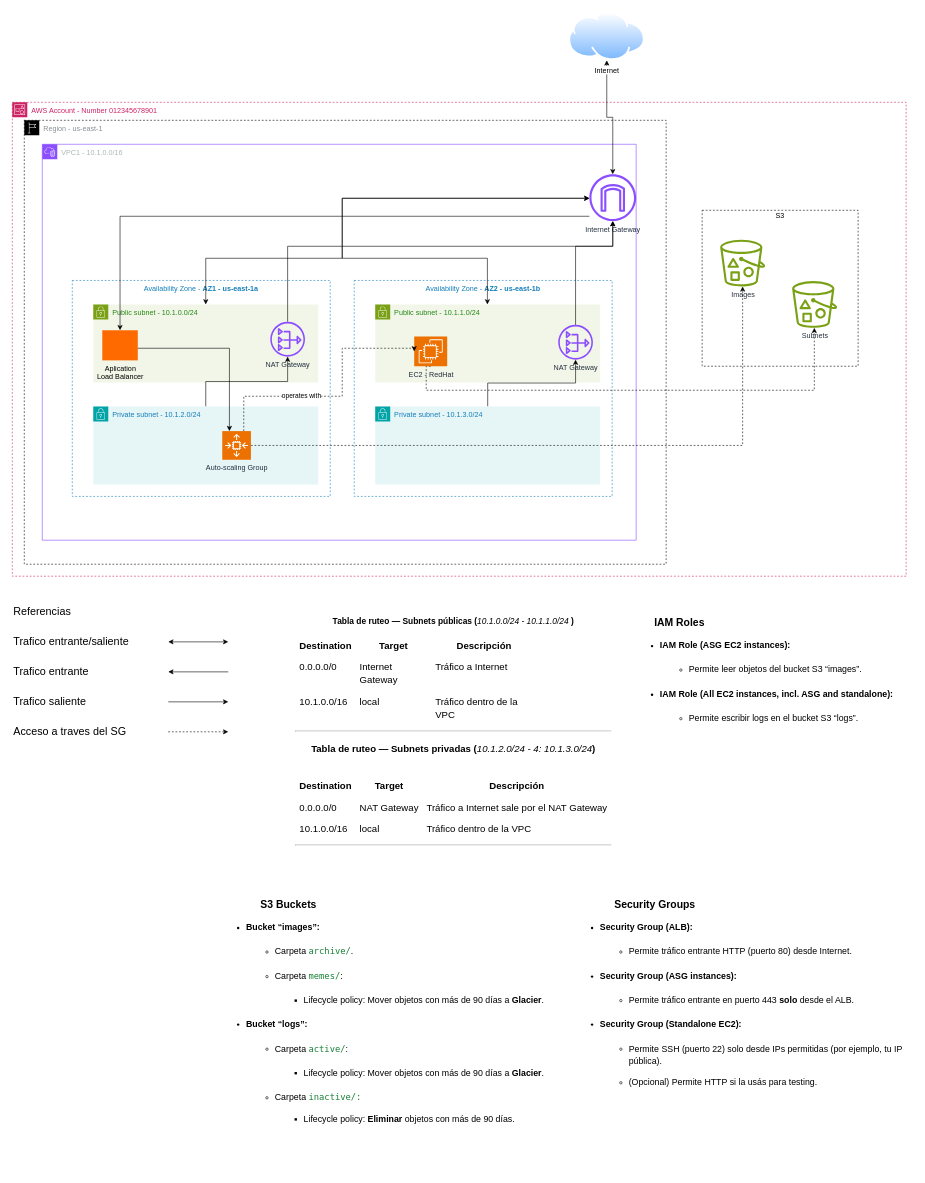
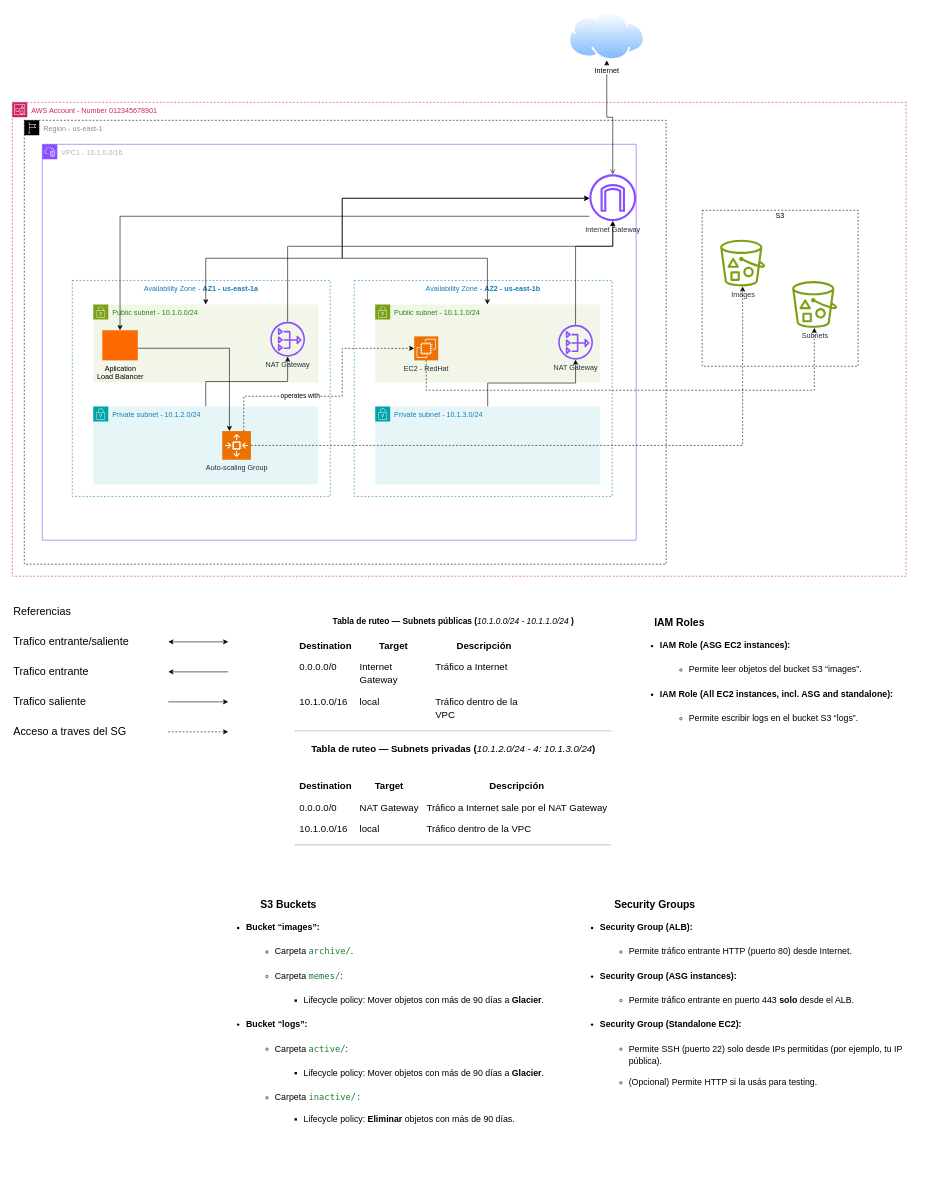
(613, 168) -> (613, 170)
(431, 351) -> (426, 348)
